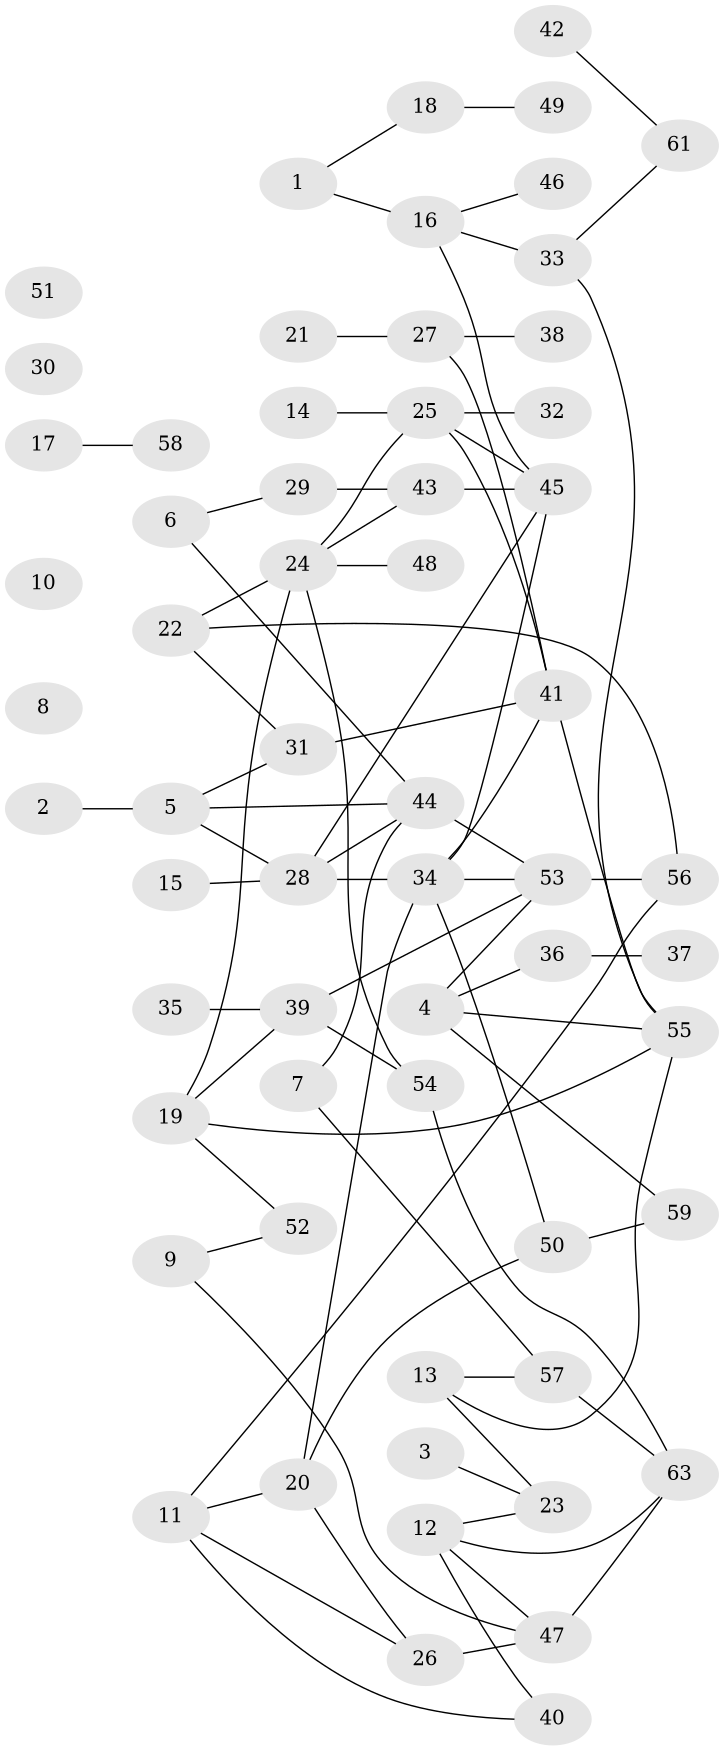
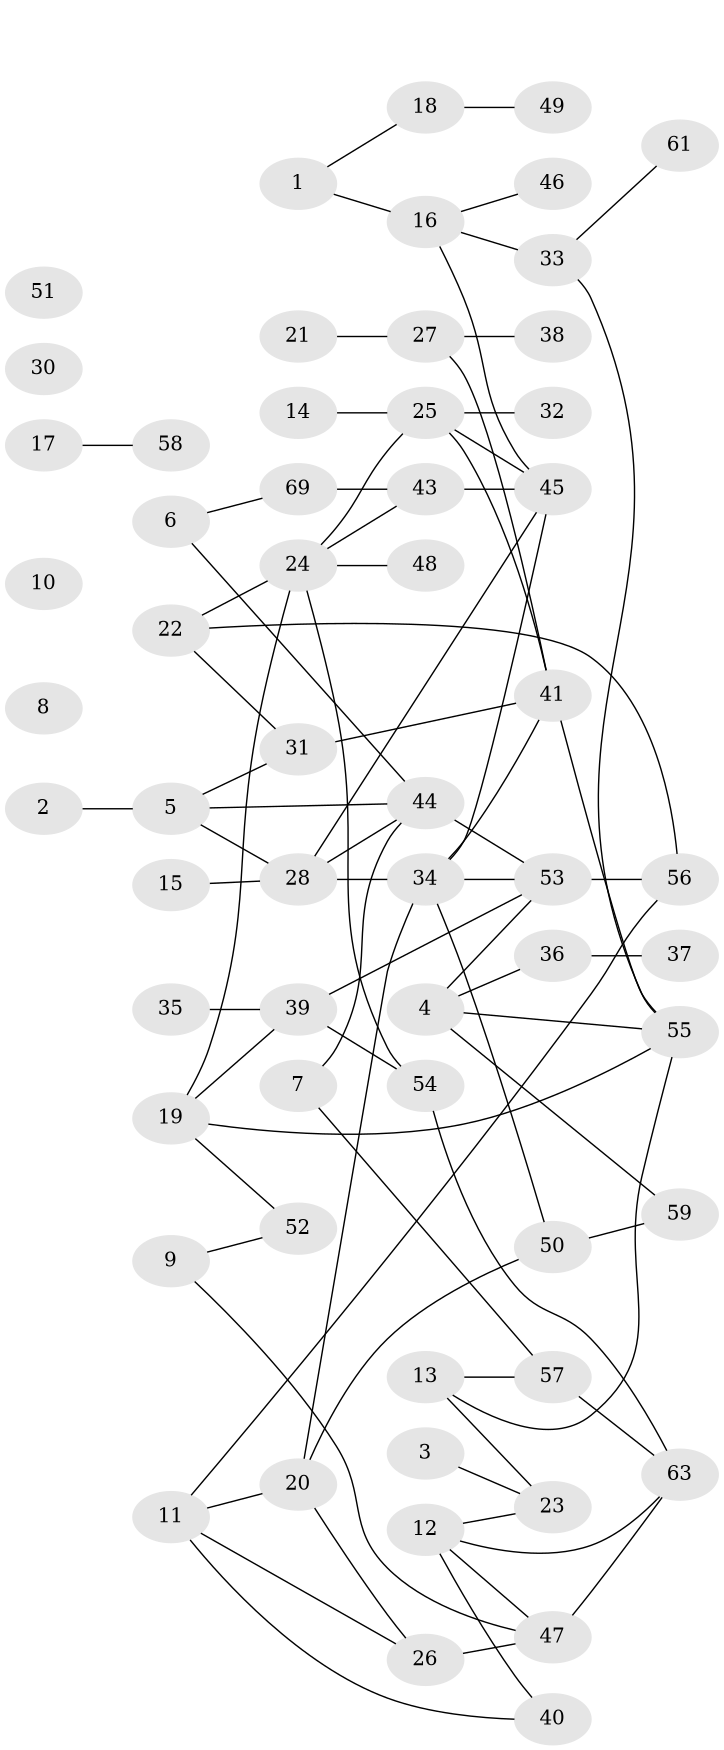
(553, 31) -> none
(298, 489) -> (298, 489)
